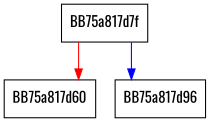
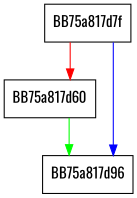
none -> (69, 131)
